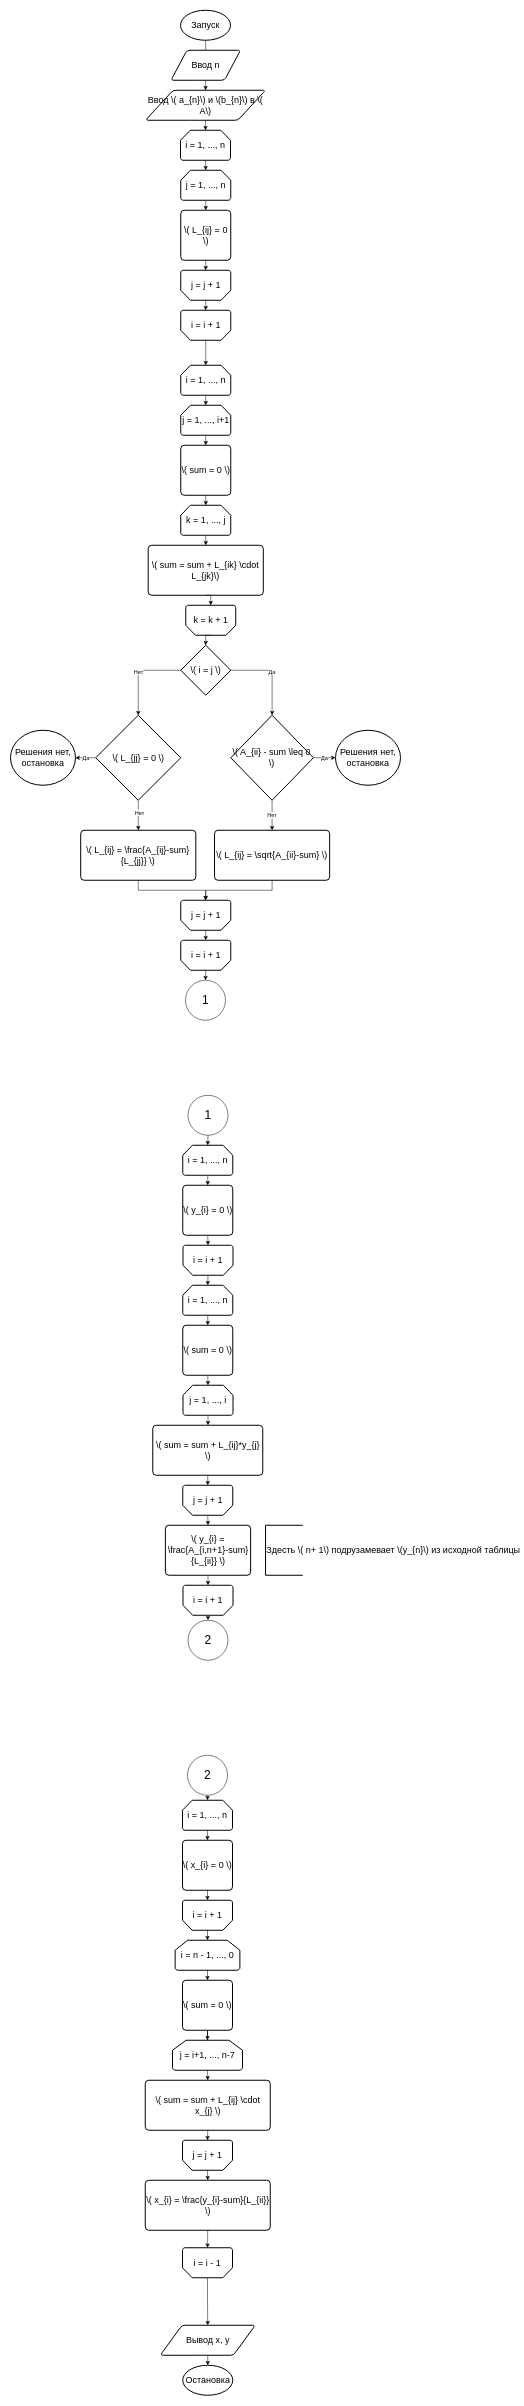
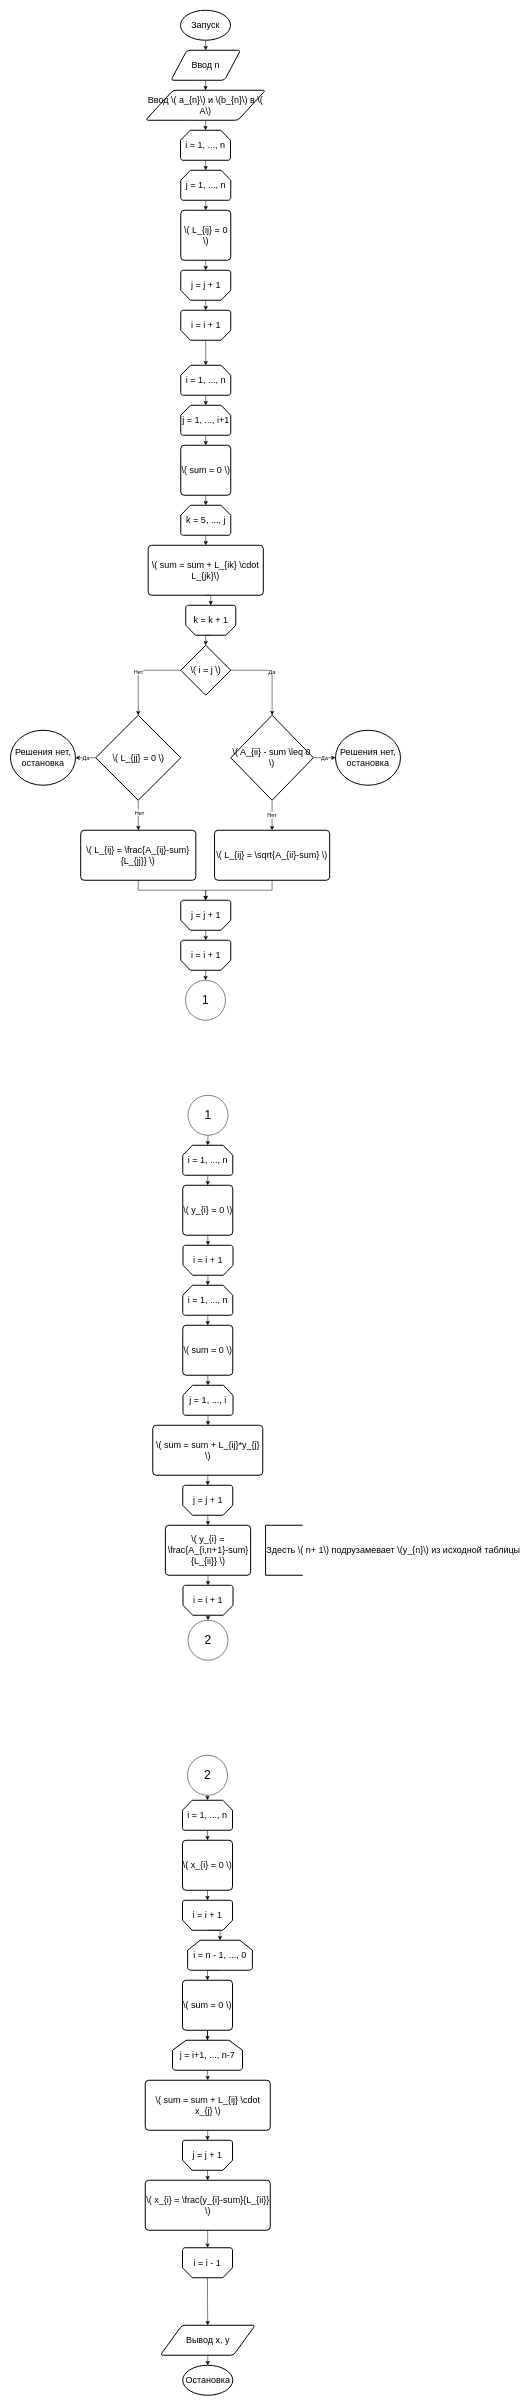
(205, 47) -> (205, 45)
(206, 520) -> (206, 520)
(207, 1955) -> (220, 1955)
